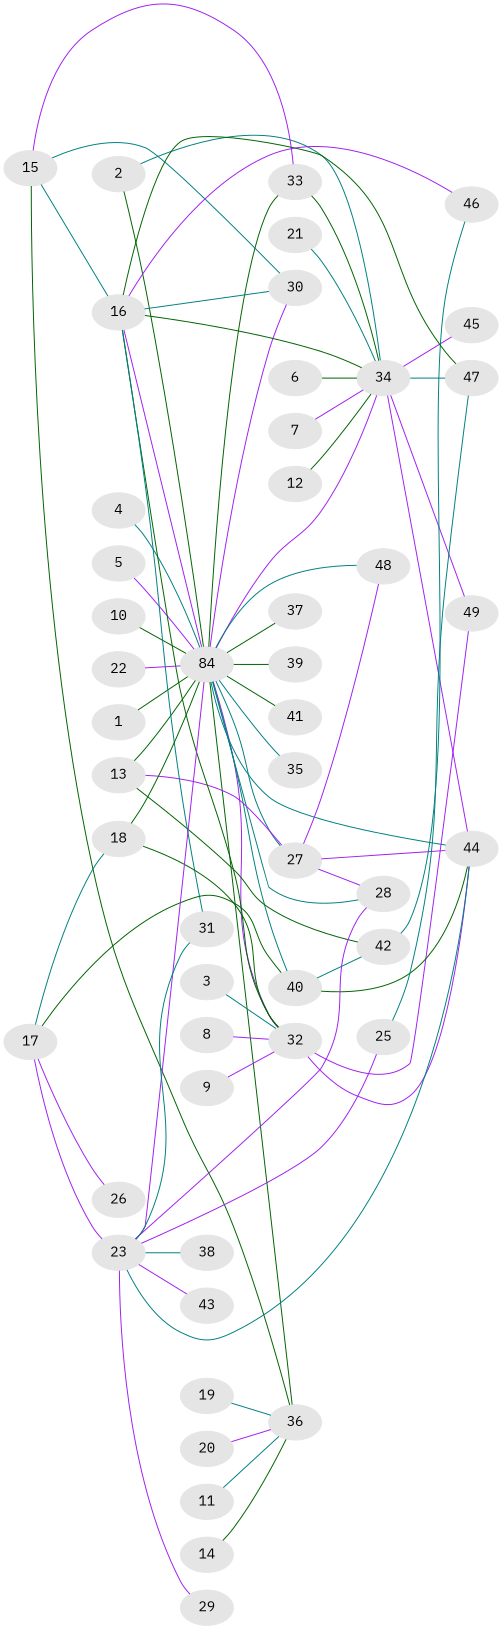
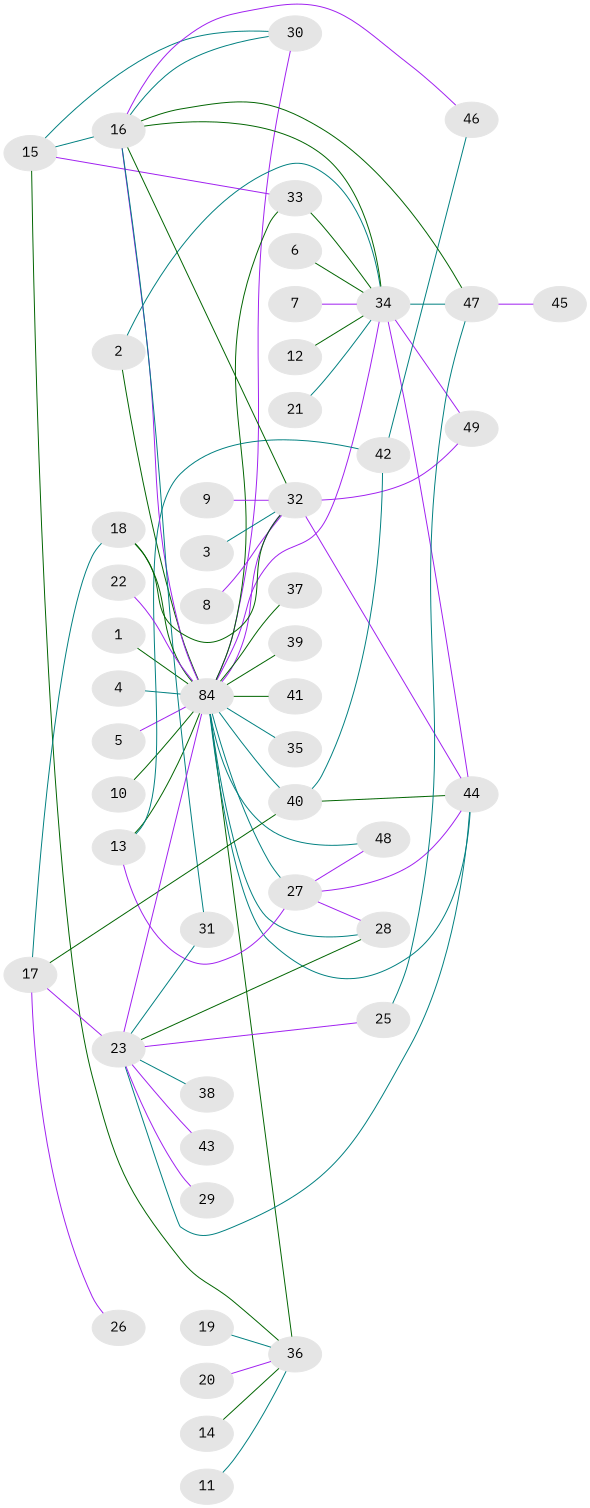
(428, 352) -> (516, 304)
(249, 888) -> (170, 493)
(292, 1097) -> (257, 987)
